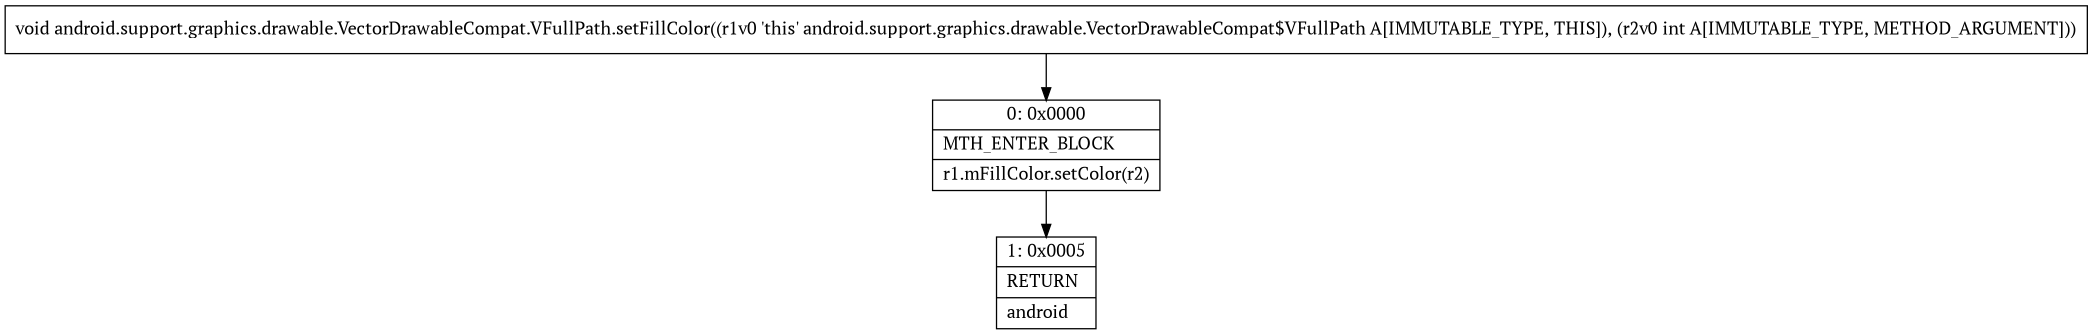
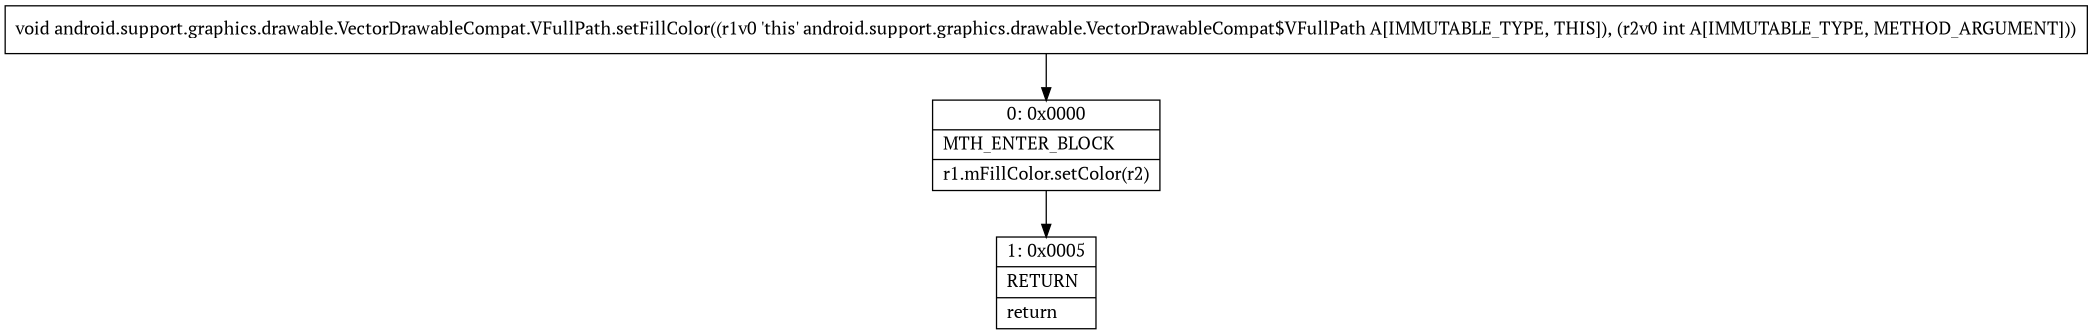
(1038, 313) -> (1033, 313)
